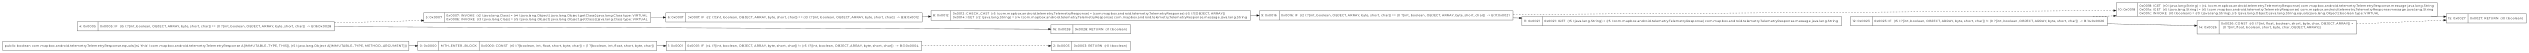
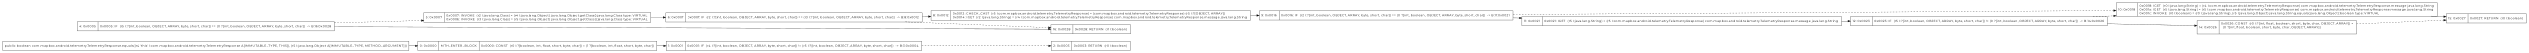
none -> (1845, 21)
none -> (977, 25)
